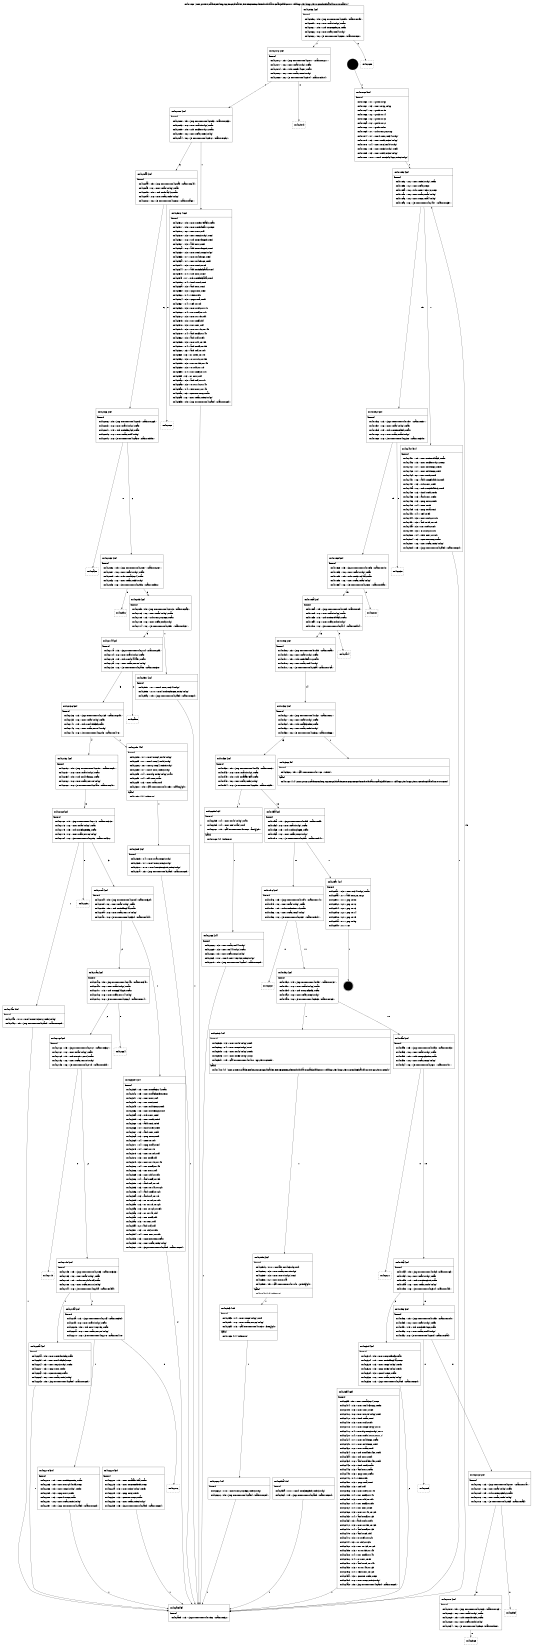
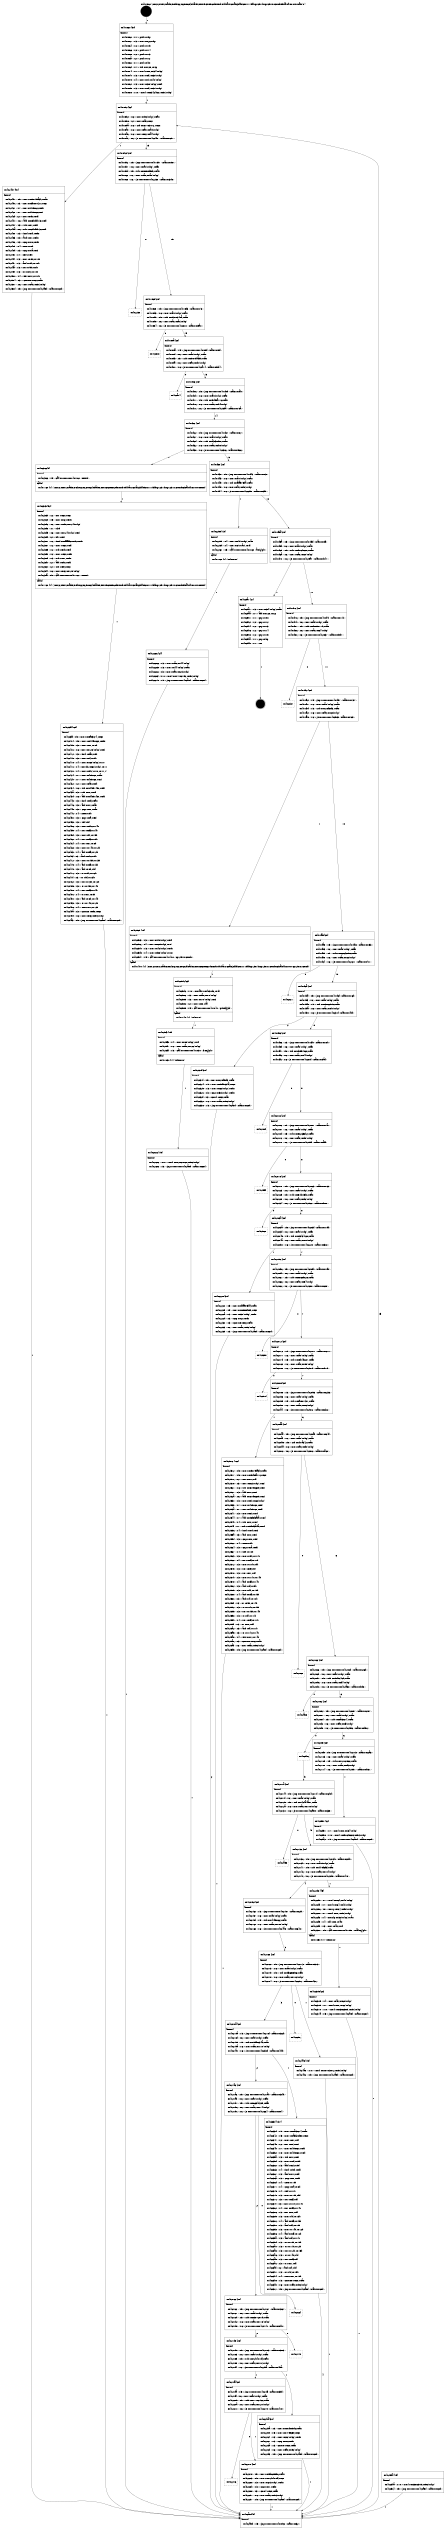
none -> (121, 546)
(147, 633) -> (304, 1770)
none -> (301, 1232)
